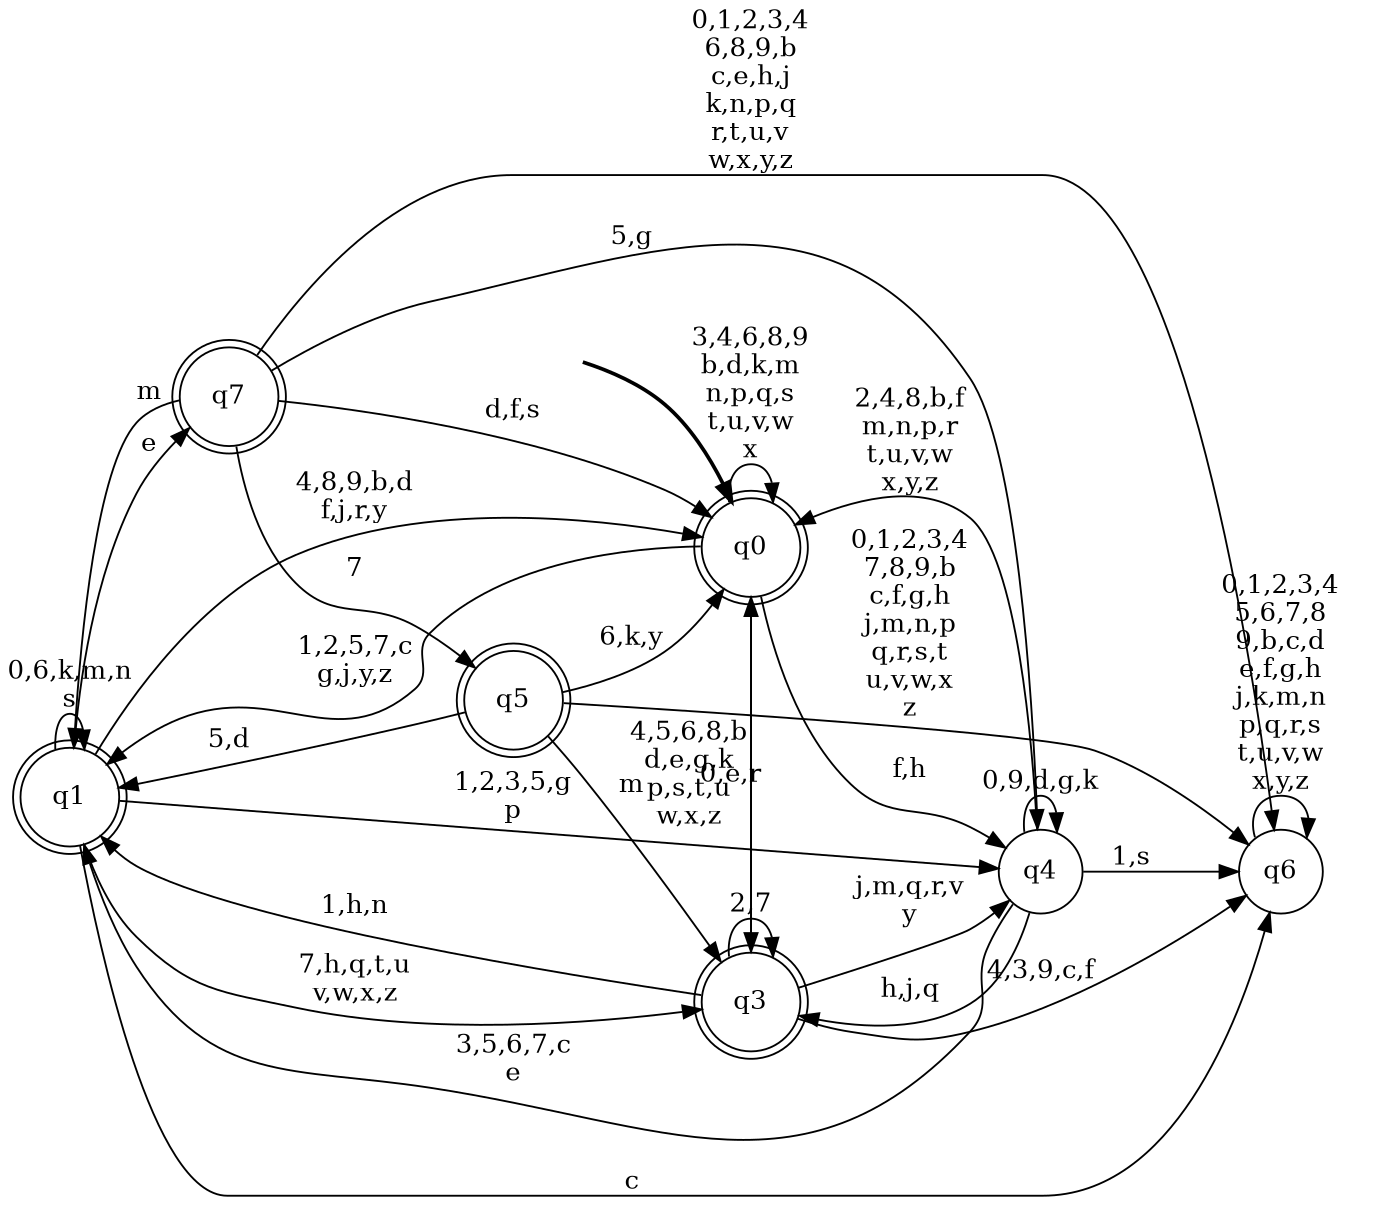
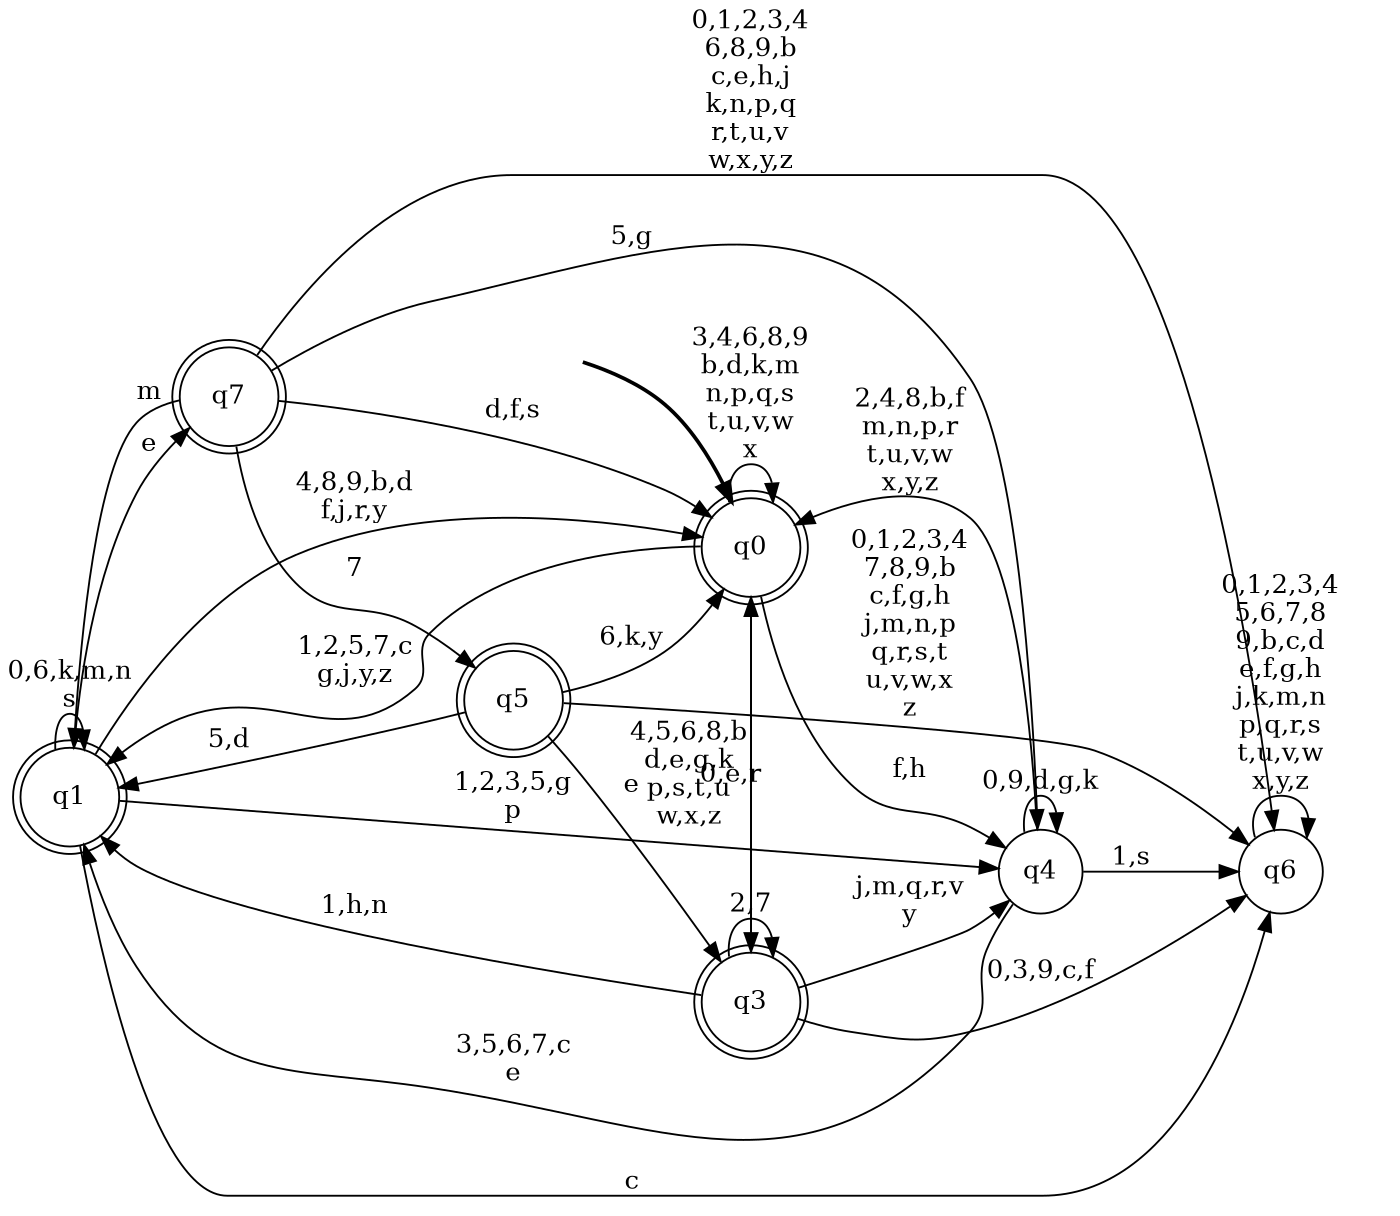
(632, 785) -> (632, 785)
(1041, 971) -> (1041, 971)
(950, 1014) -> none
(347, 1016) -> none
